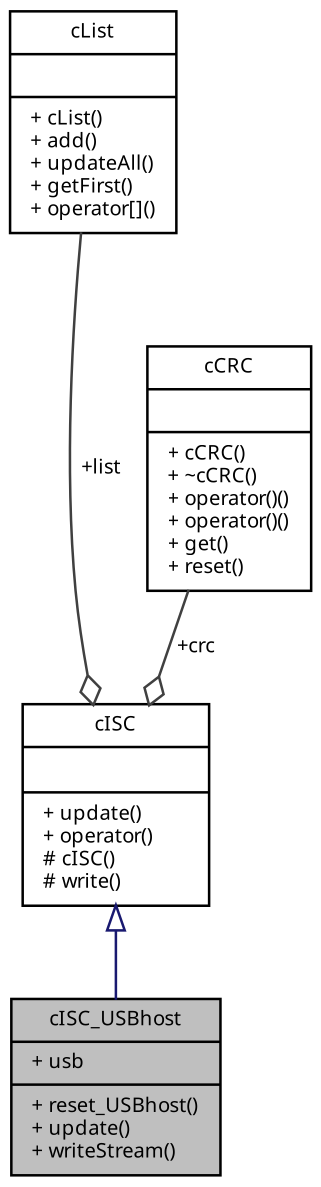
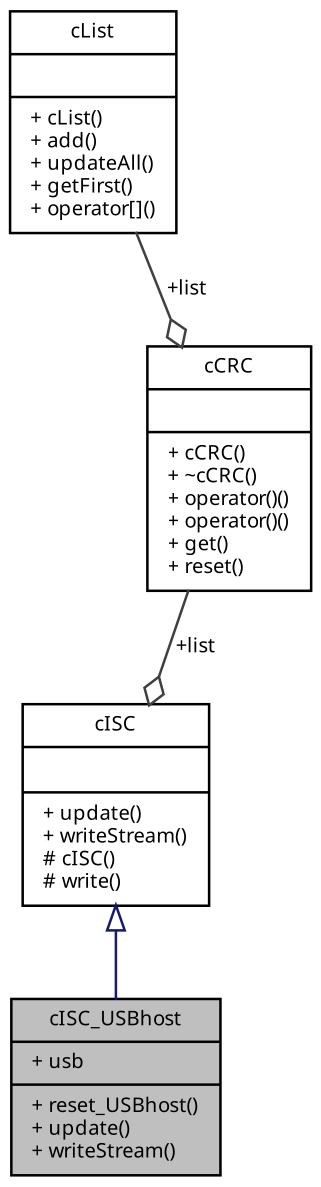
(70, 454) -> (153, 275)
(194, 647) -> (194, 647)
(98, 836) -> (116, 836)
